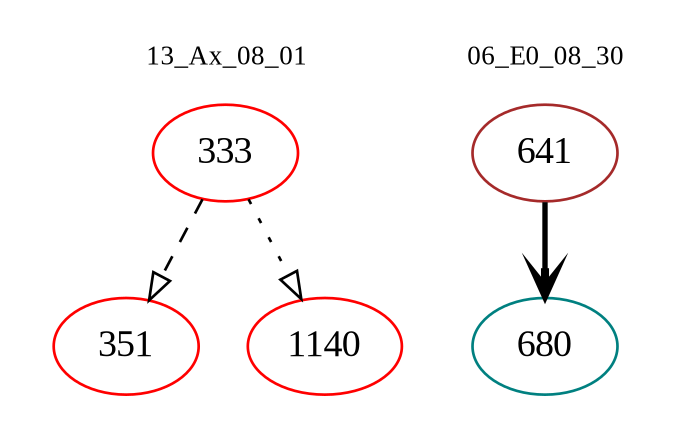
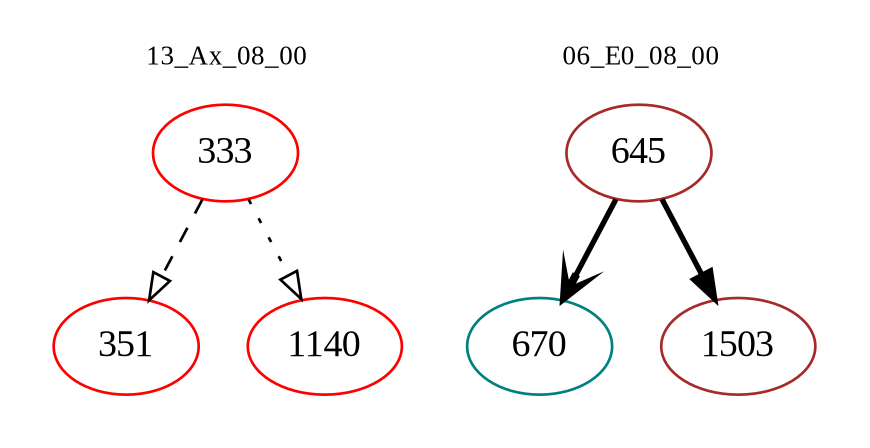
(228, 58) -> (228, 58)
(546, 58) -> (642, 58)
(545, 153) -> (639, 153)
(545, 346) -> (540, 346)
none -> (738, 346)
